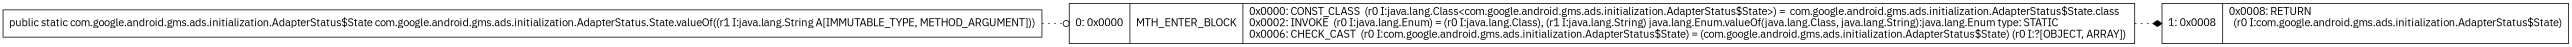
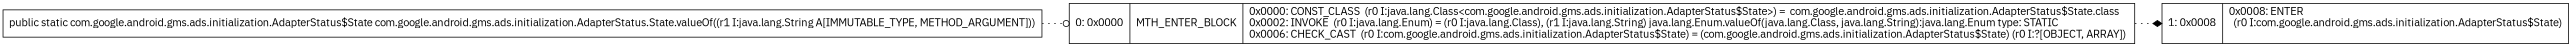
(2272, 12) -> (2269, 12)
